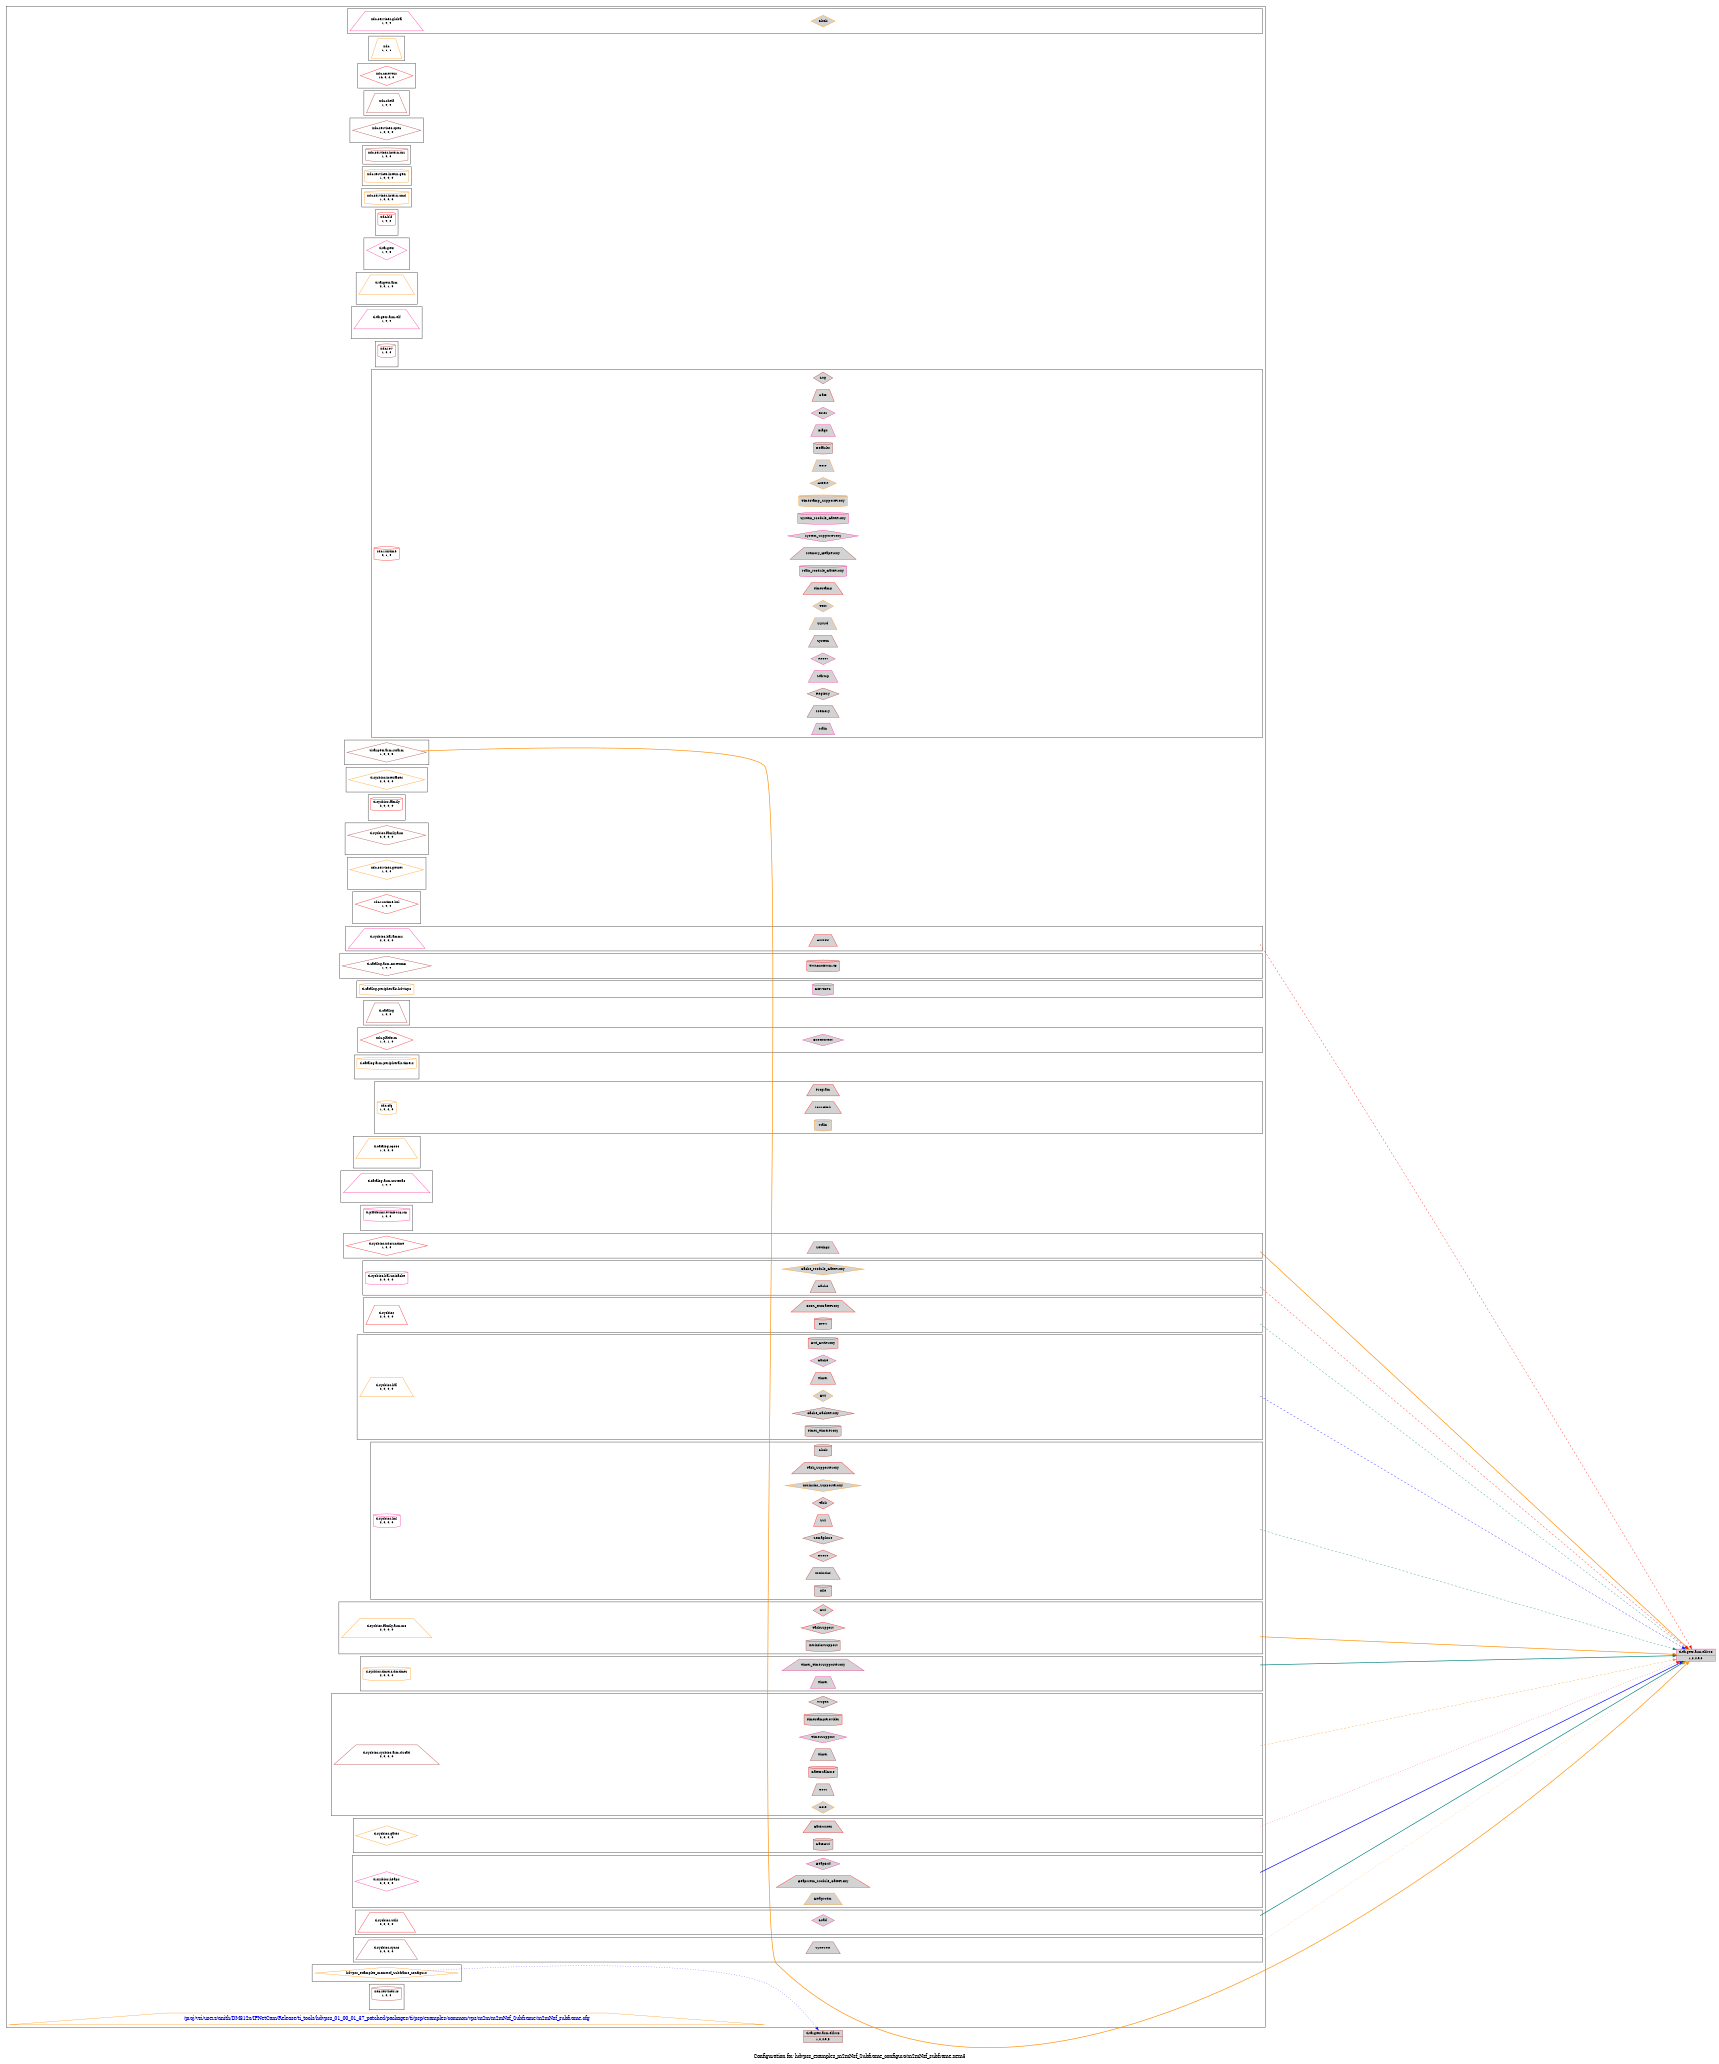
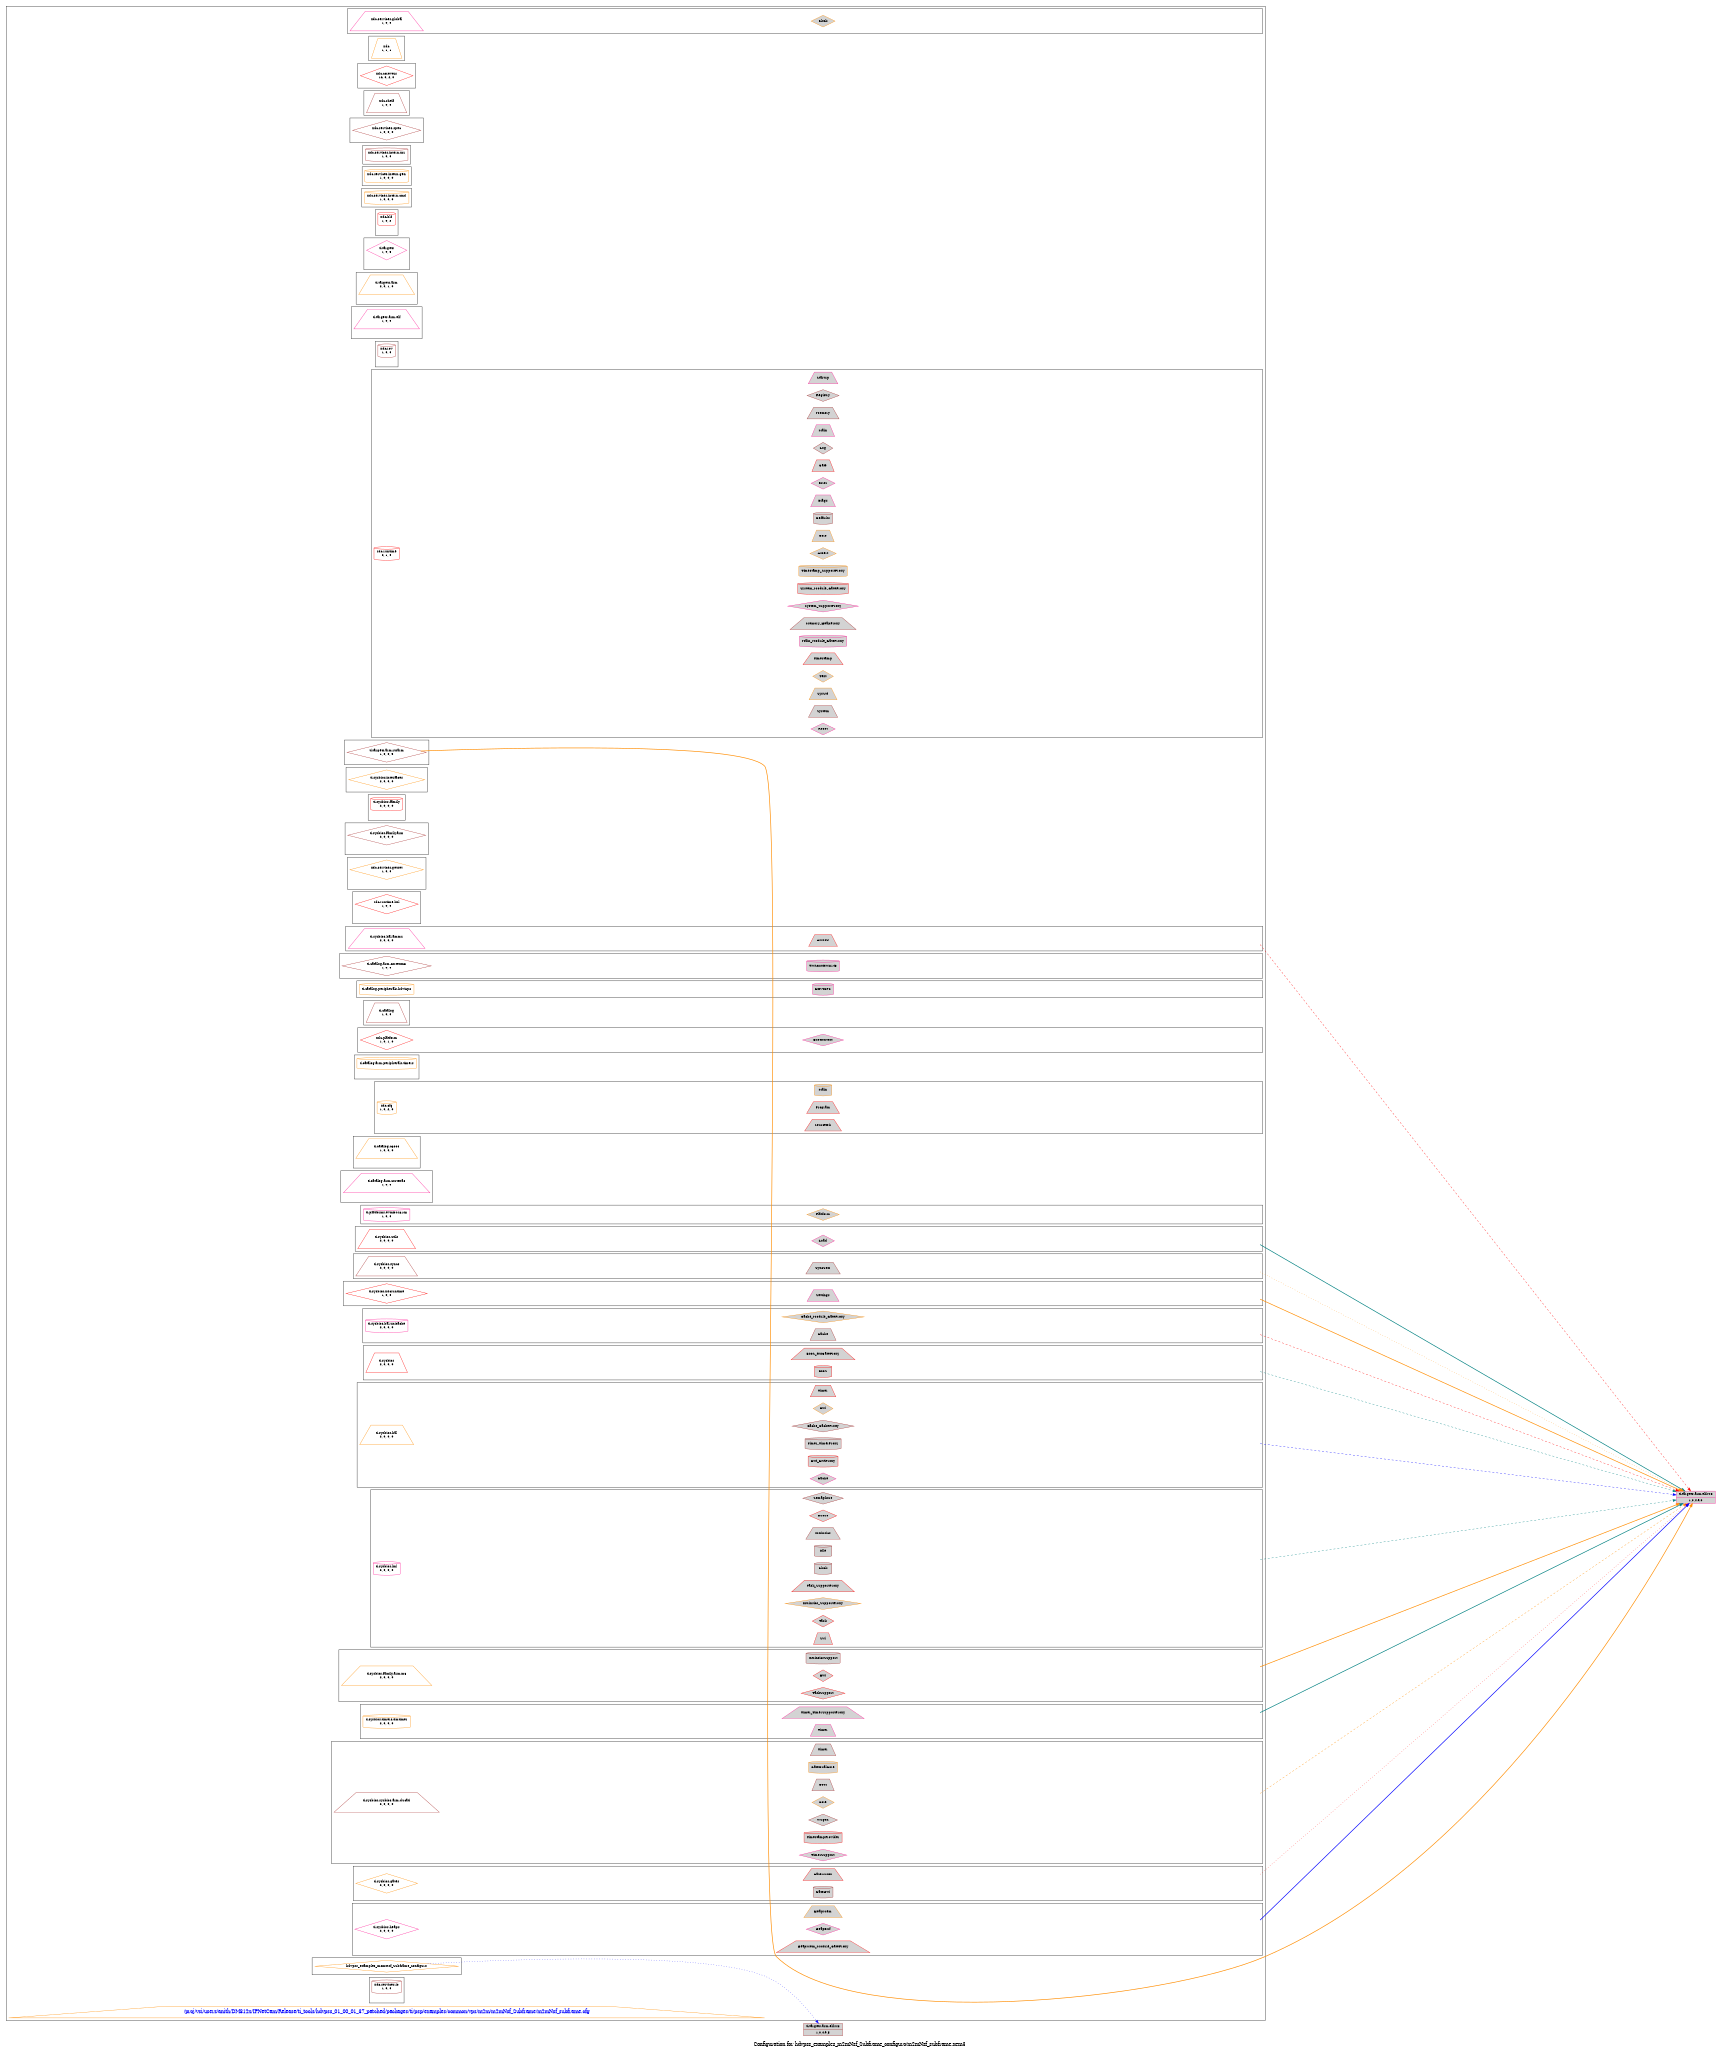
(823, 518) -> (823, 589)
(823, 966) -> (823, 966)
none -> (823, 1215)
(823, 1772) -> (823, 1767)
